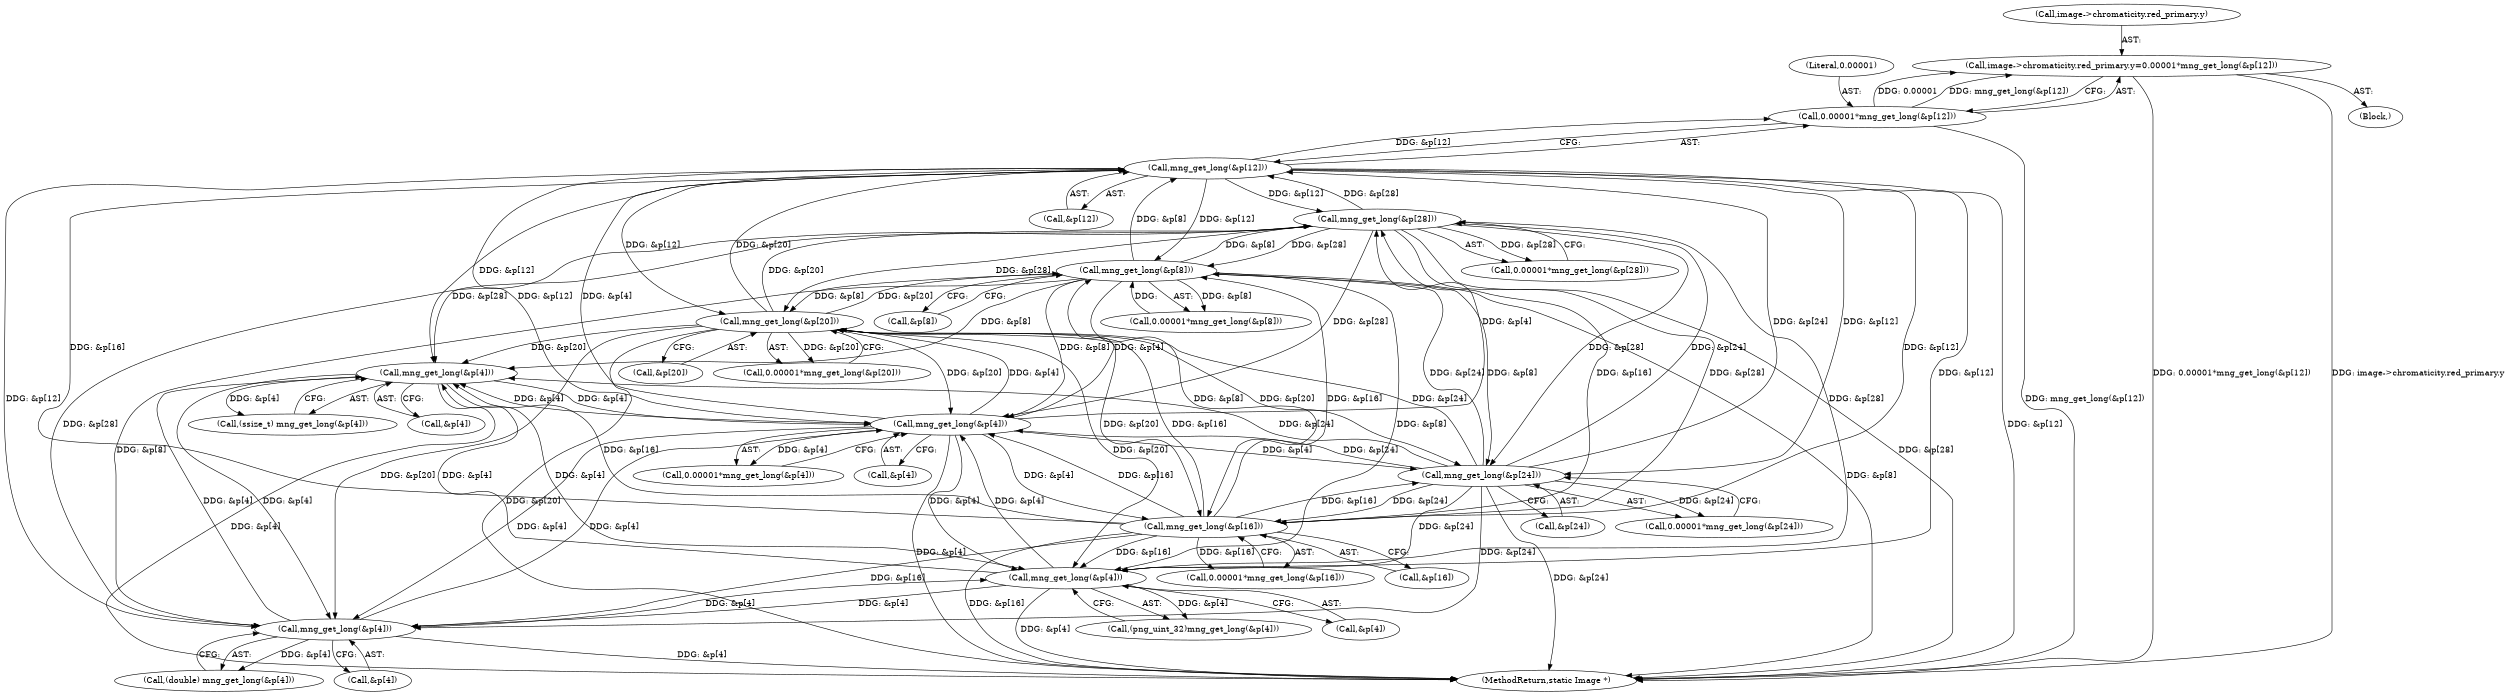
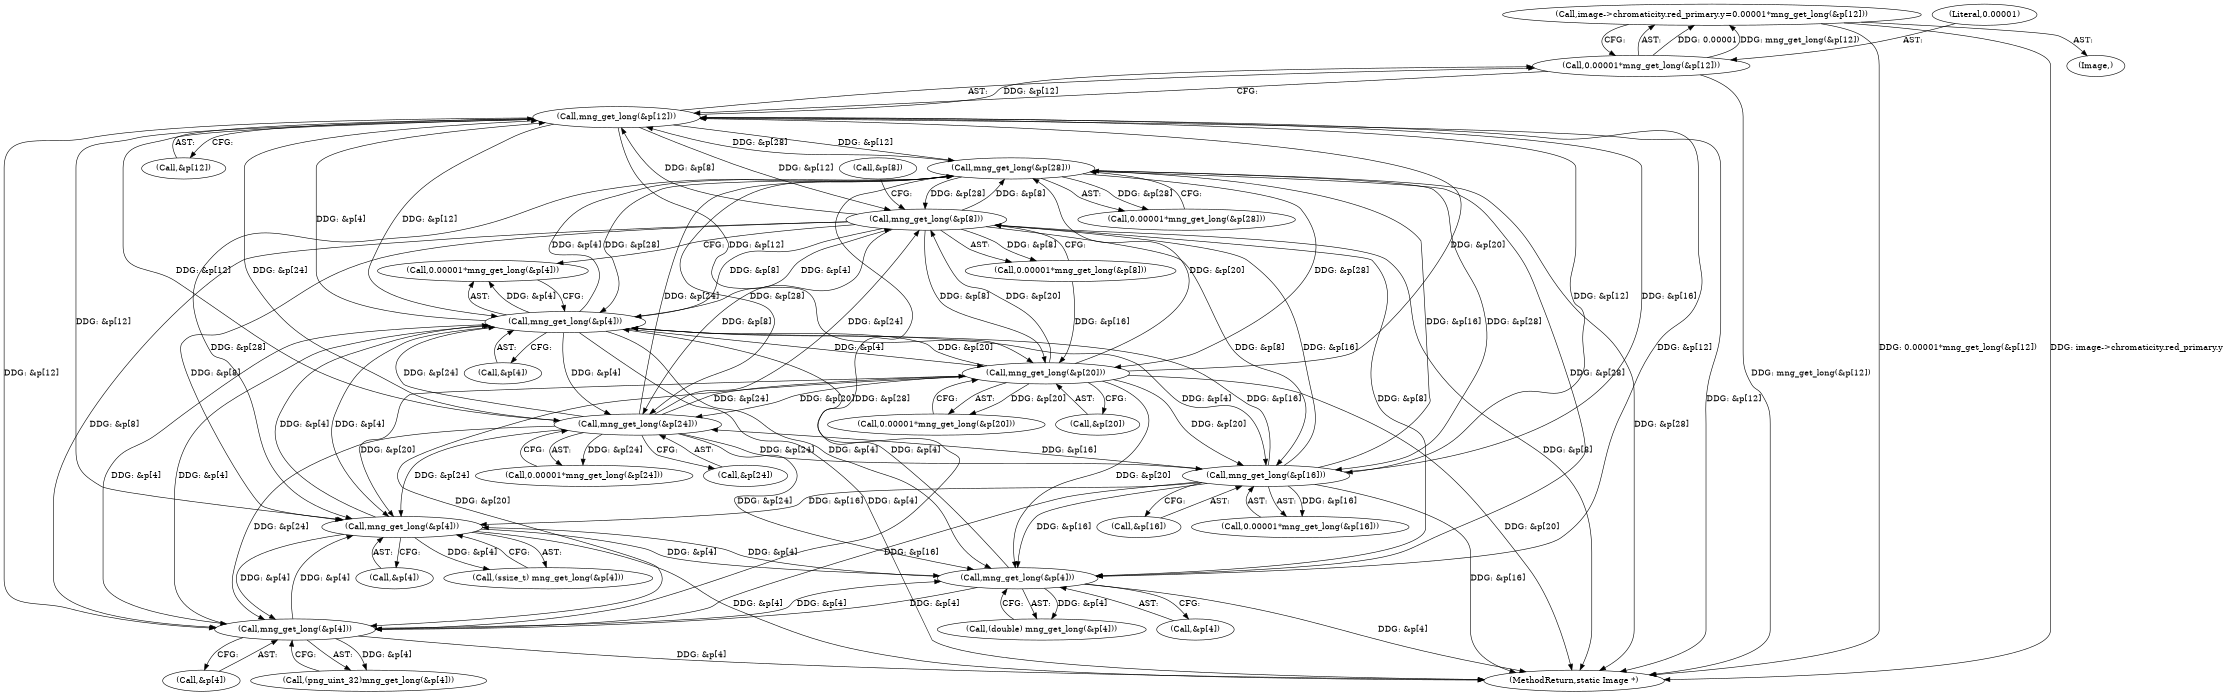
(2122, 15) -> none
(2376, 117) -> (2096, 66)
(1117, 194) -> (224, 143)
(999, 281) -> (709, 240)
(1147, 297) -> (1077, 245)
(1128, 347) -> (1074, 321)
(1273, 553) -> (1259, 501)
(1548, 569) -> none
